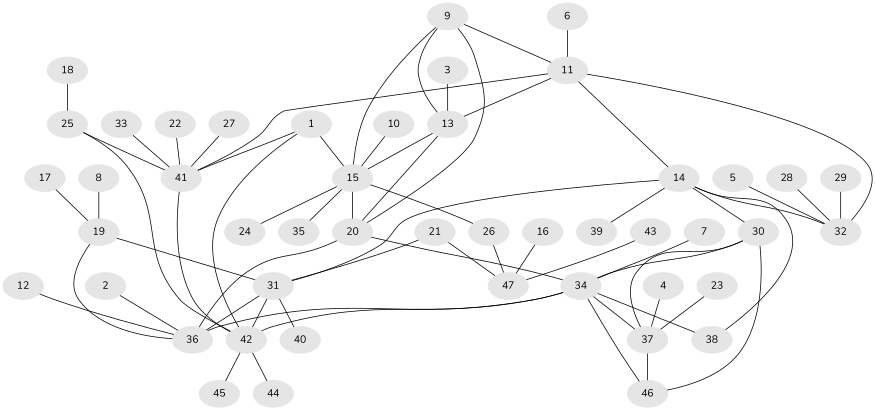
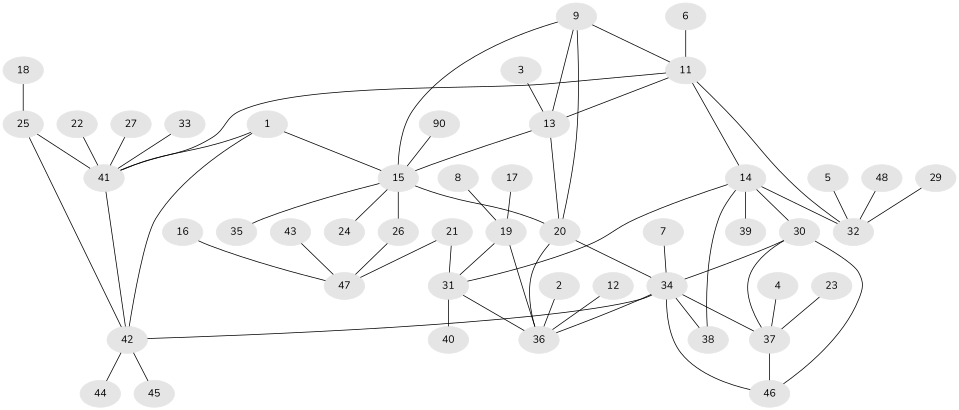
(394, 124) -> (439, 124)
(787, 178) -> (882, 178)
(260, 312) -> none
